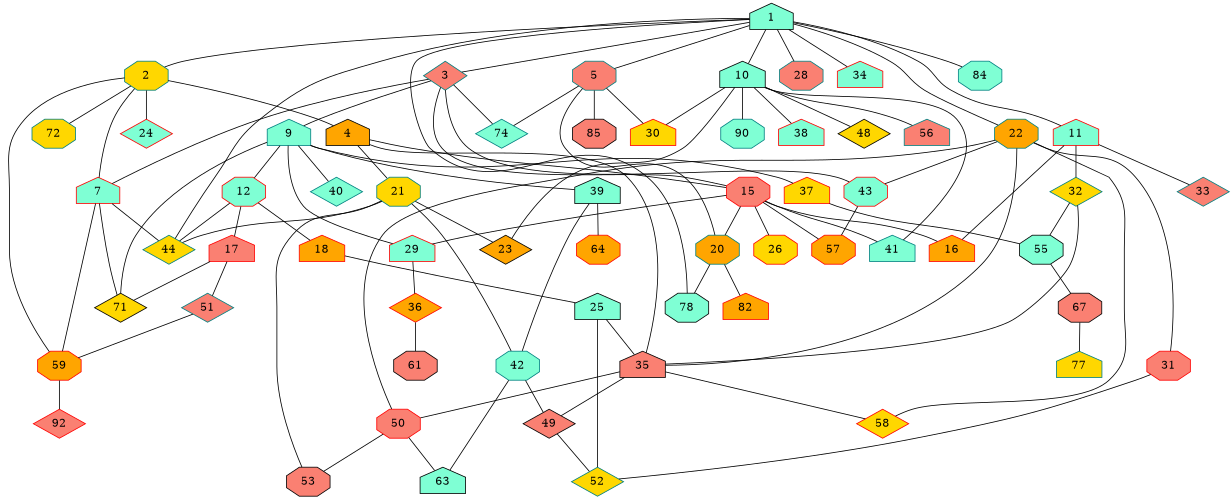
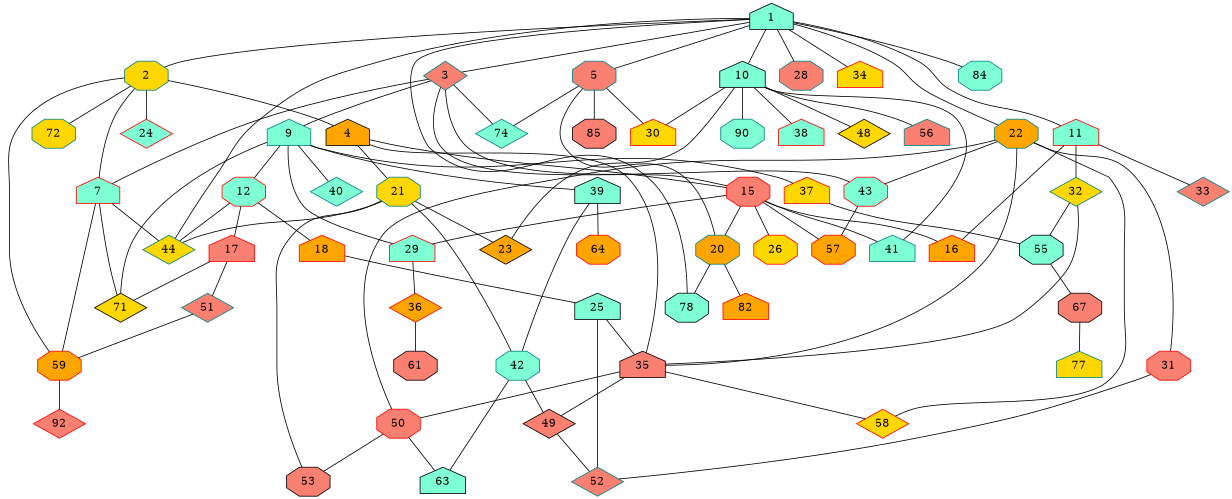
(860, 76) -> (860, 76)
(597, 482) -> (597, 482)
